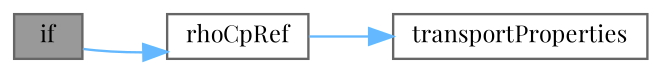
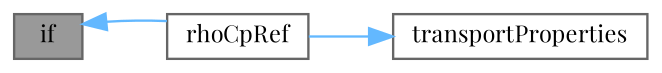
(113, 52) -> (137, 21)
